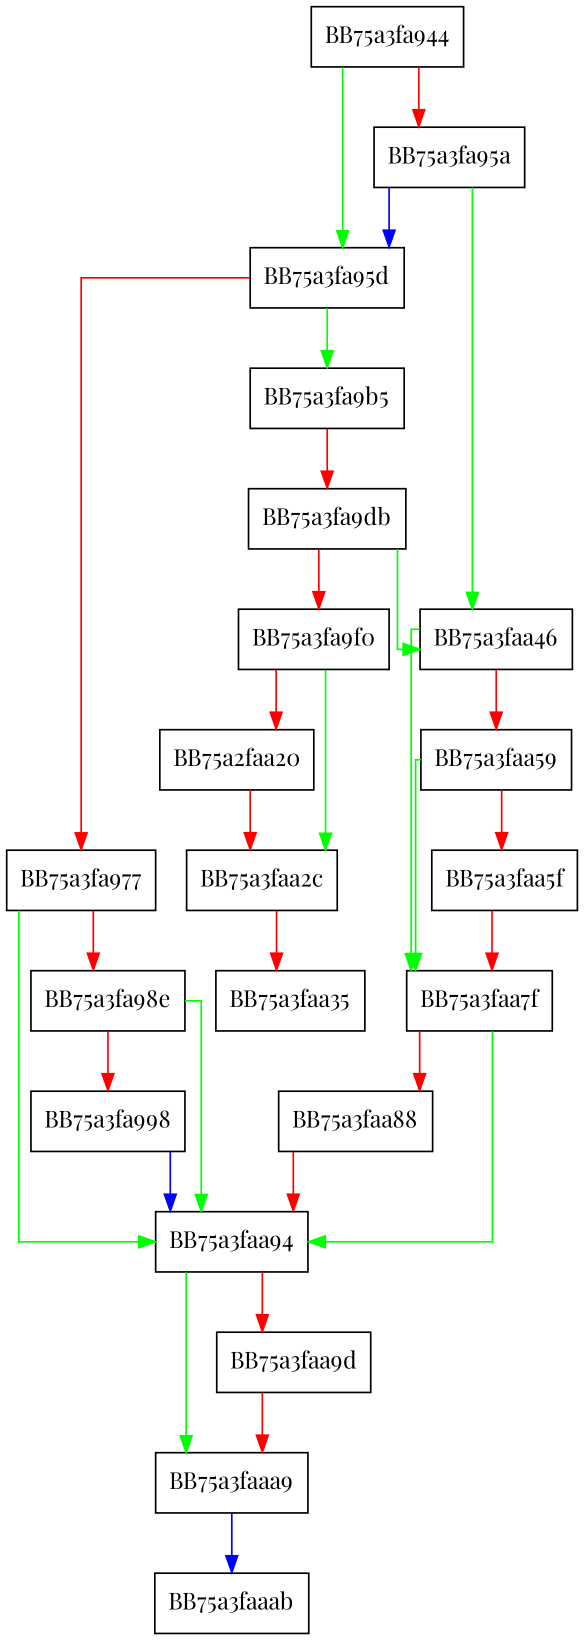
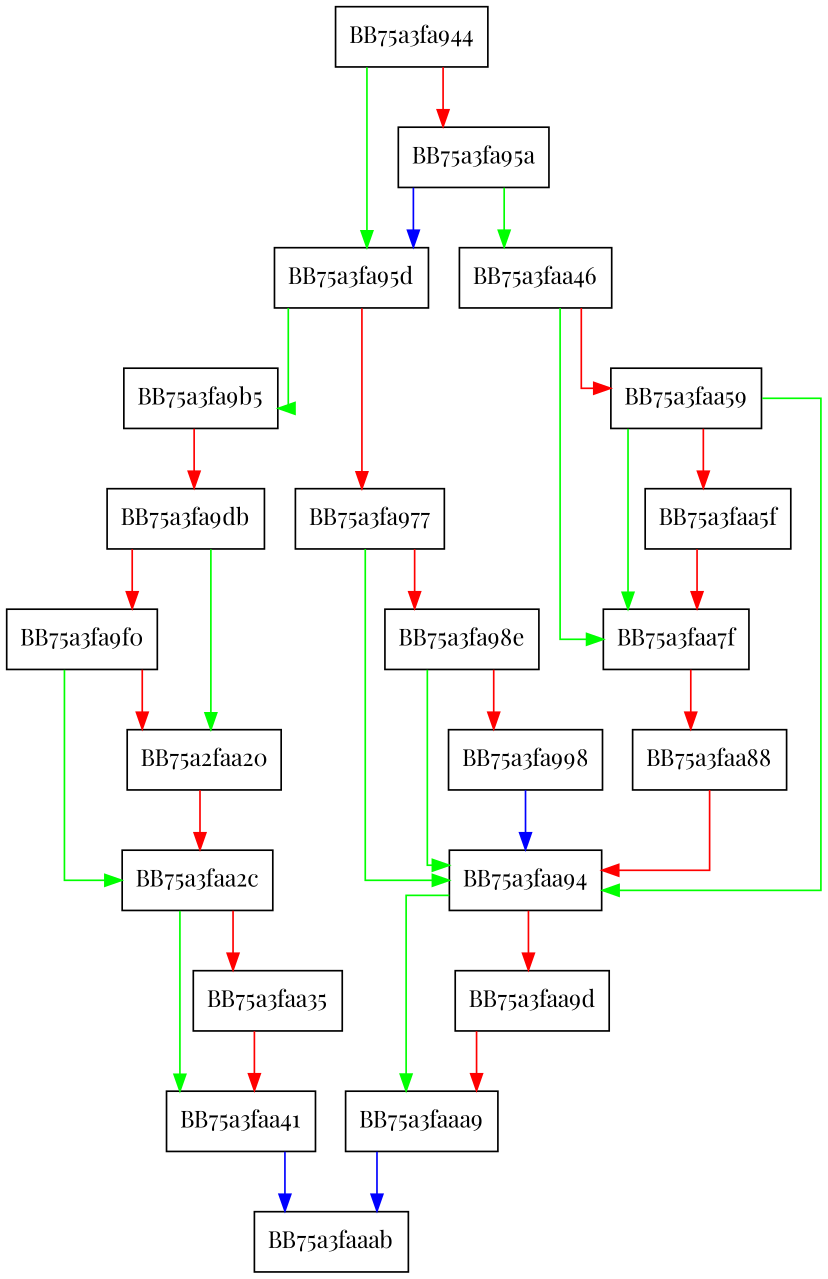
(397, 602) -> (211, 631)
none -> (241, 1121)
(492, 1220) -> (821, 716)
